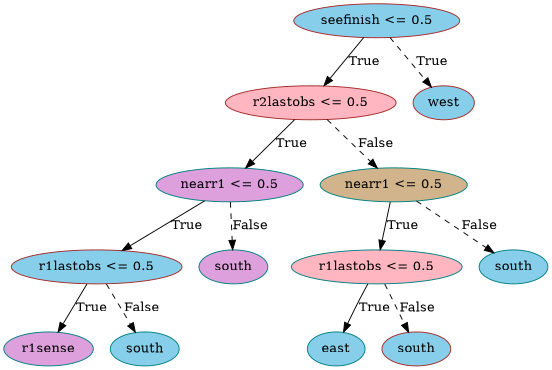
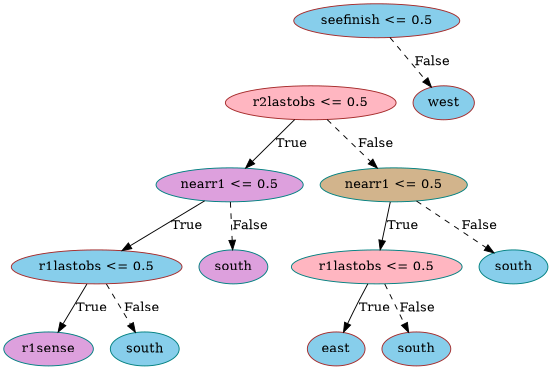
(347, 58) -> none
(432, 62) -> (432, 62)
(336, 349) -> (336, 349)
